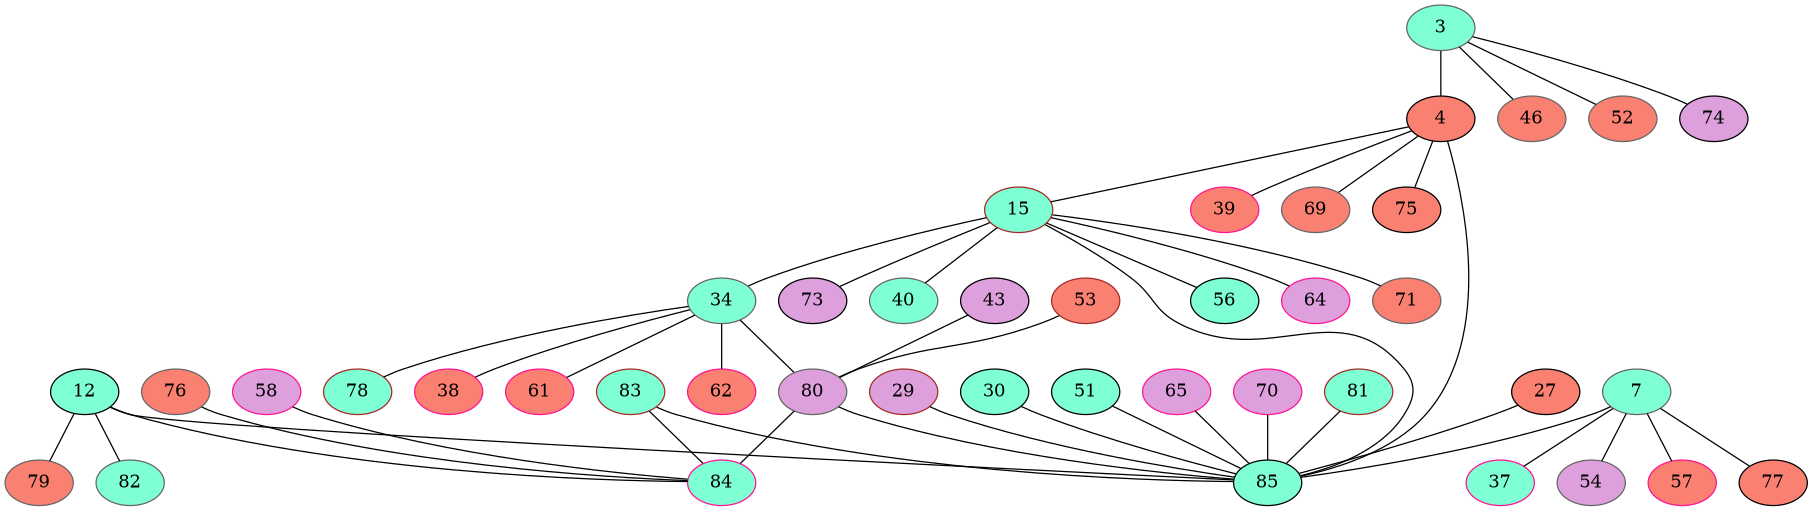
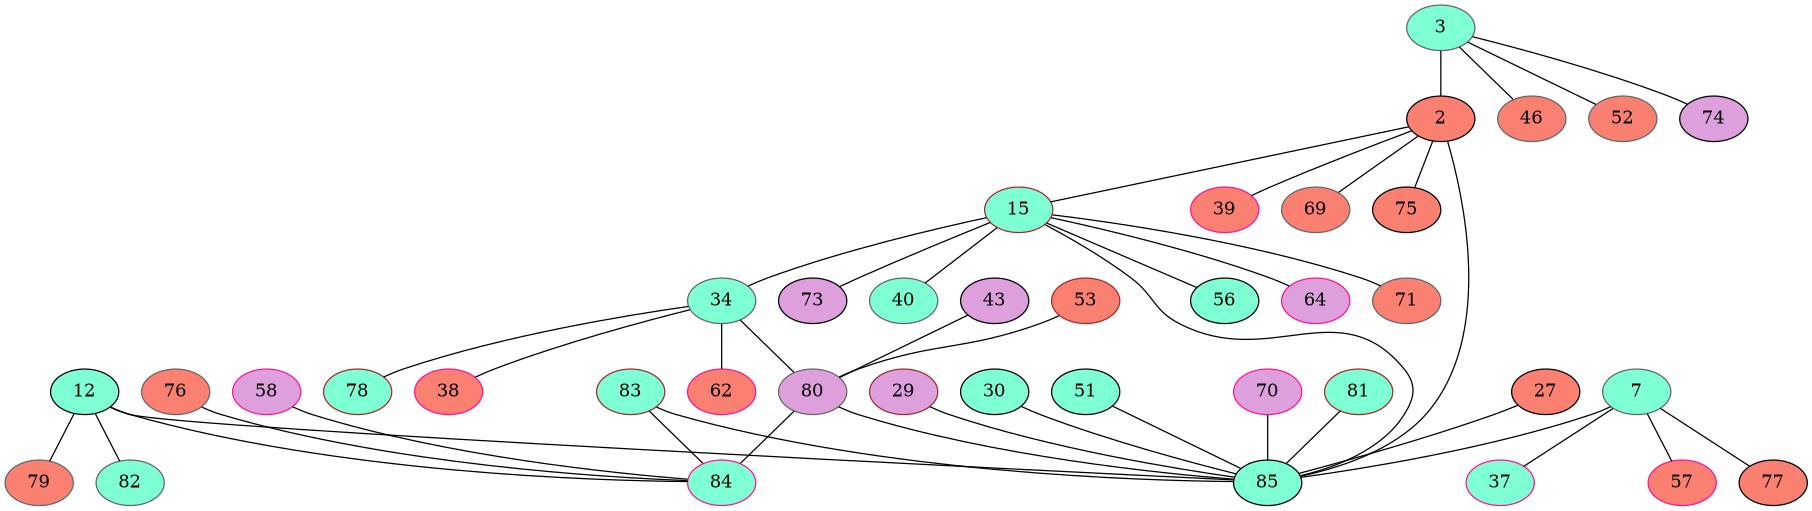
(1441, 119) -> (1441, 119)
(540, 392) -> none
(1177, 392) -> none
(1591, 483) -> none
